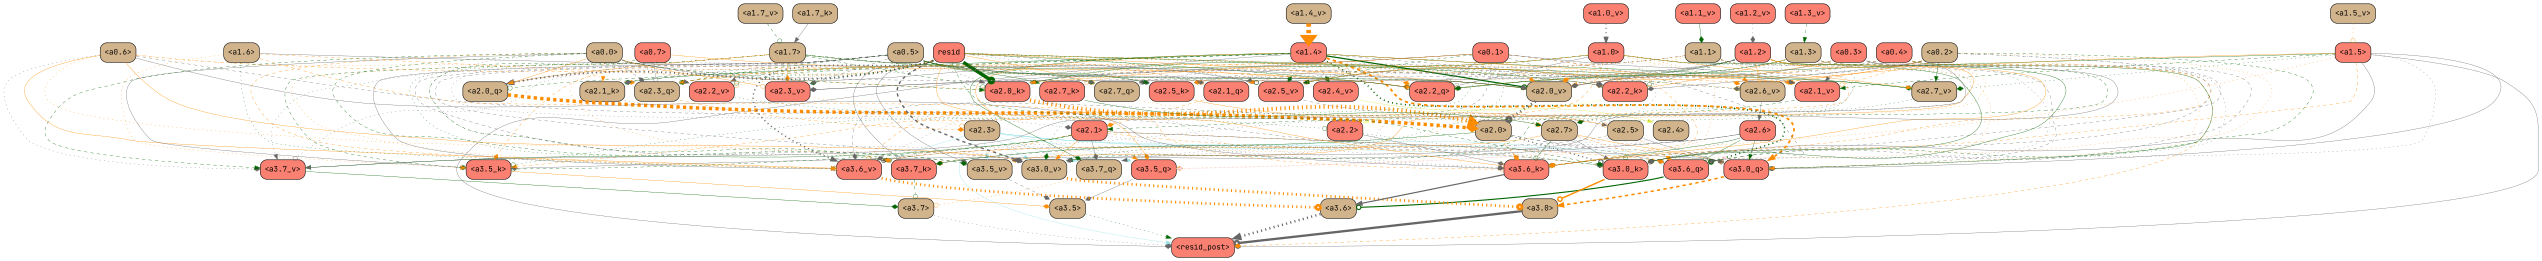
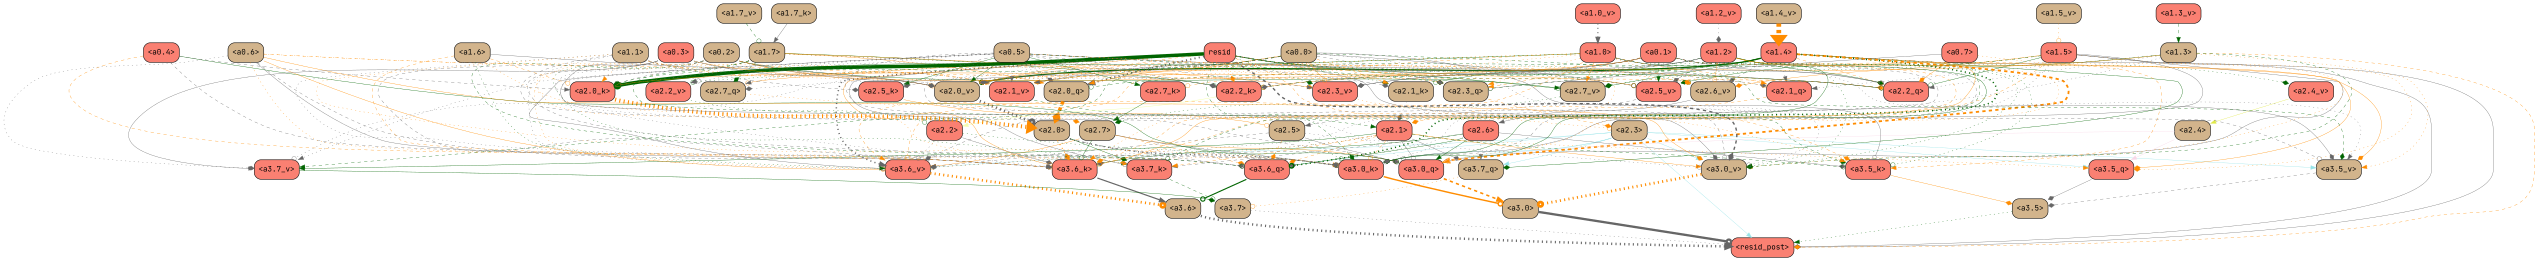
(1698, 14) -> none
(1539, 74) -> none
